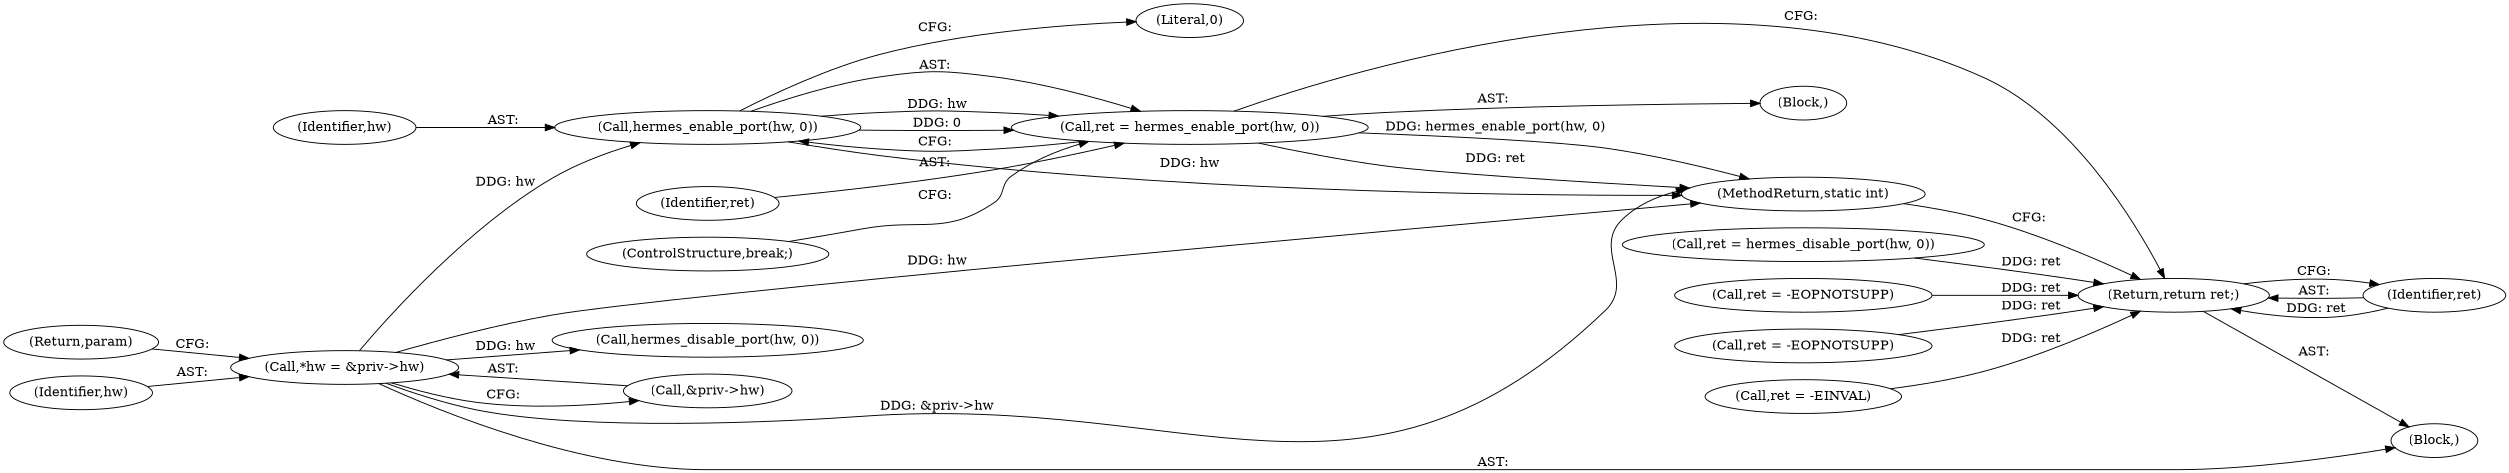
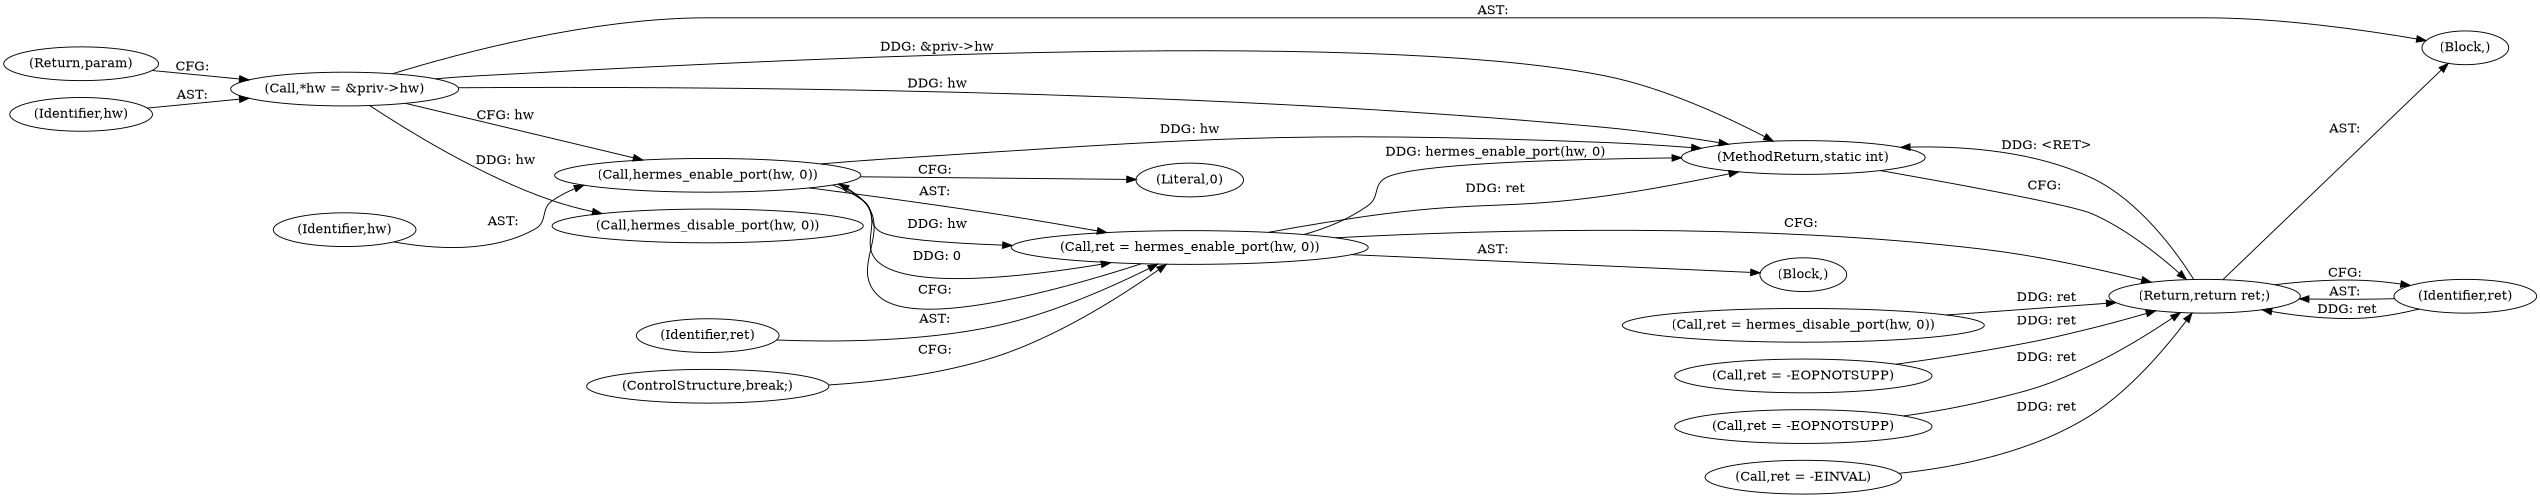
none -> (2073, 170)
(505, 182) -> (505, 116)
(708, 391) -> none
